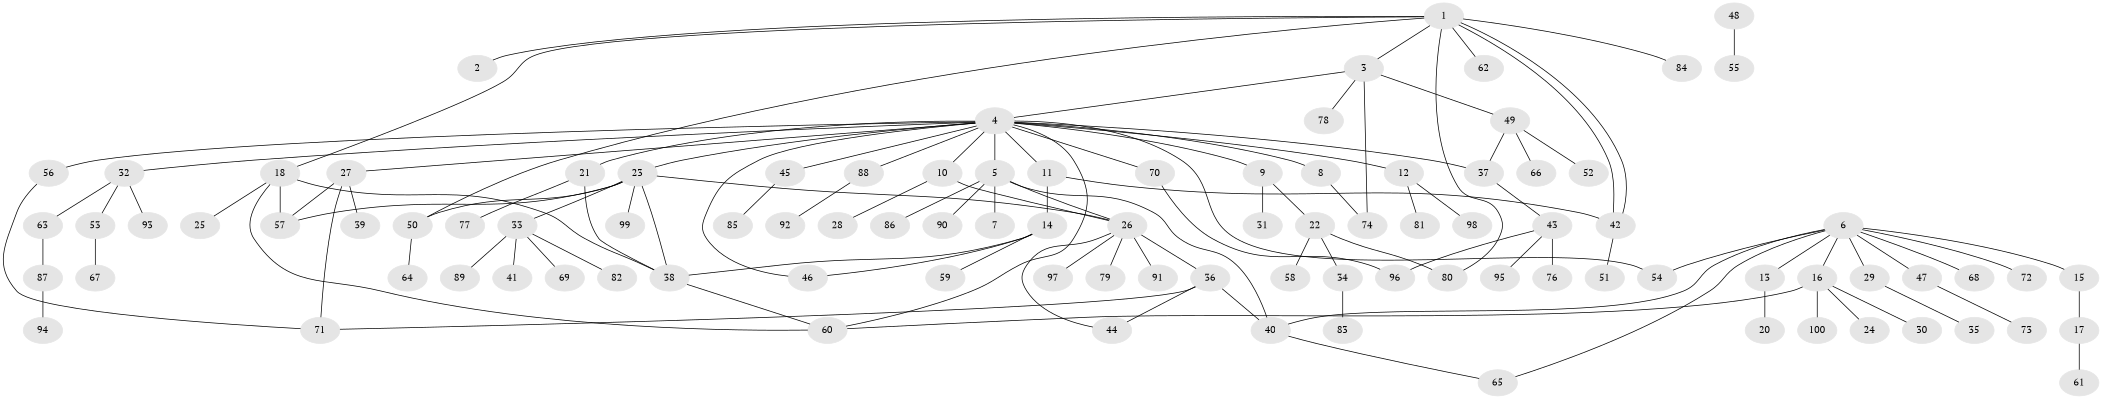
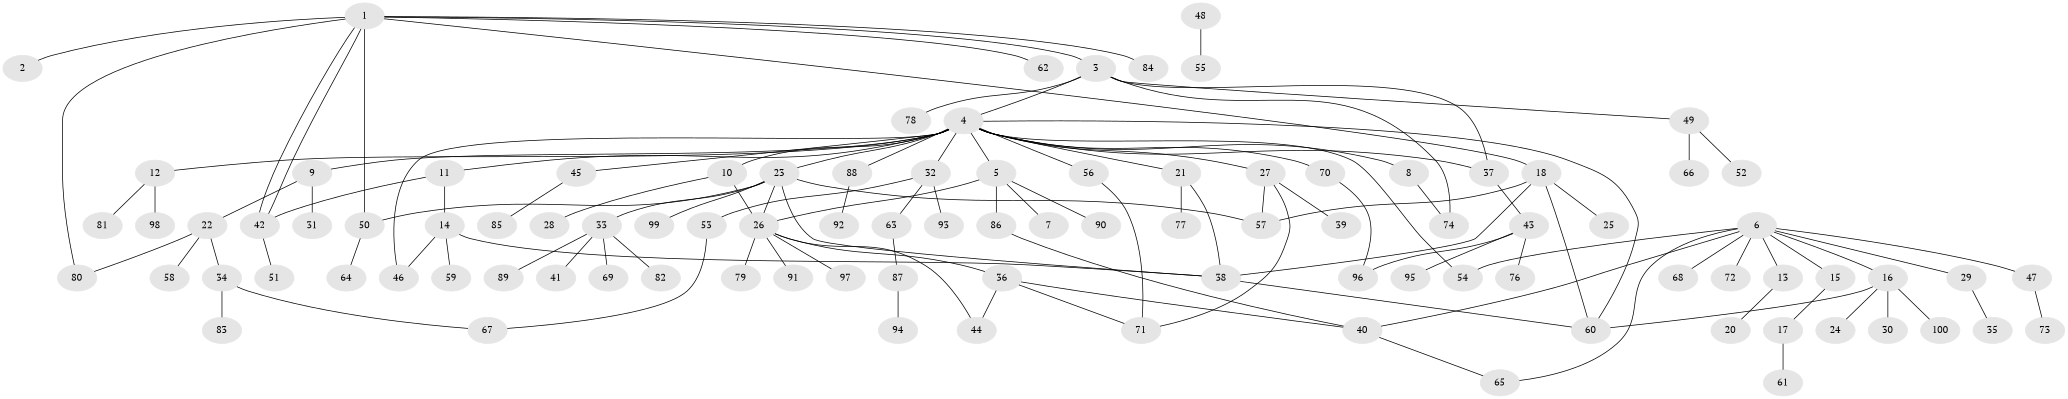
(1497, 147) -> (1316, 86)
(1159, 216) -> (1176, 287)
none -> (351, 314)
